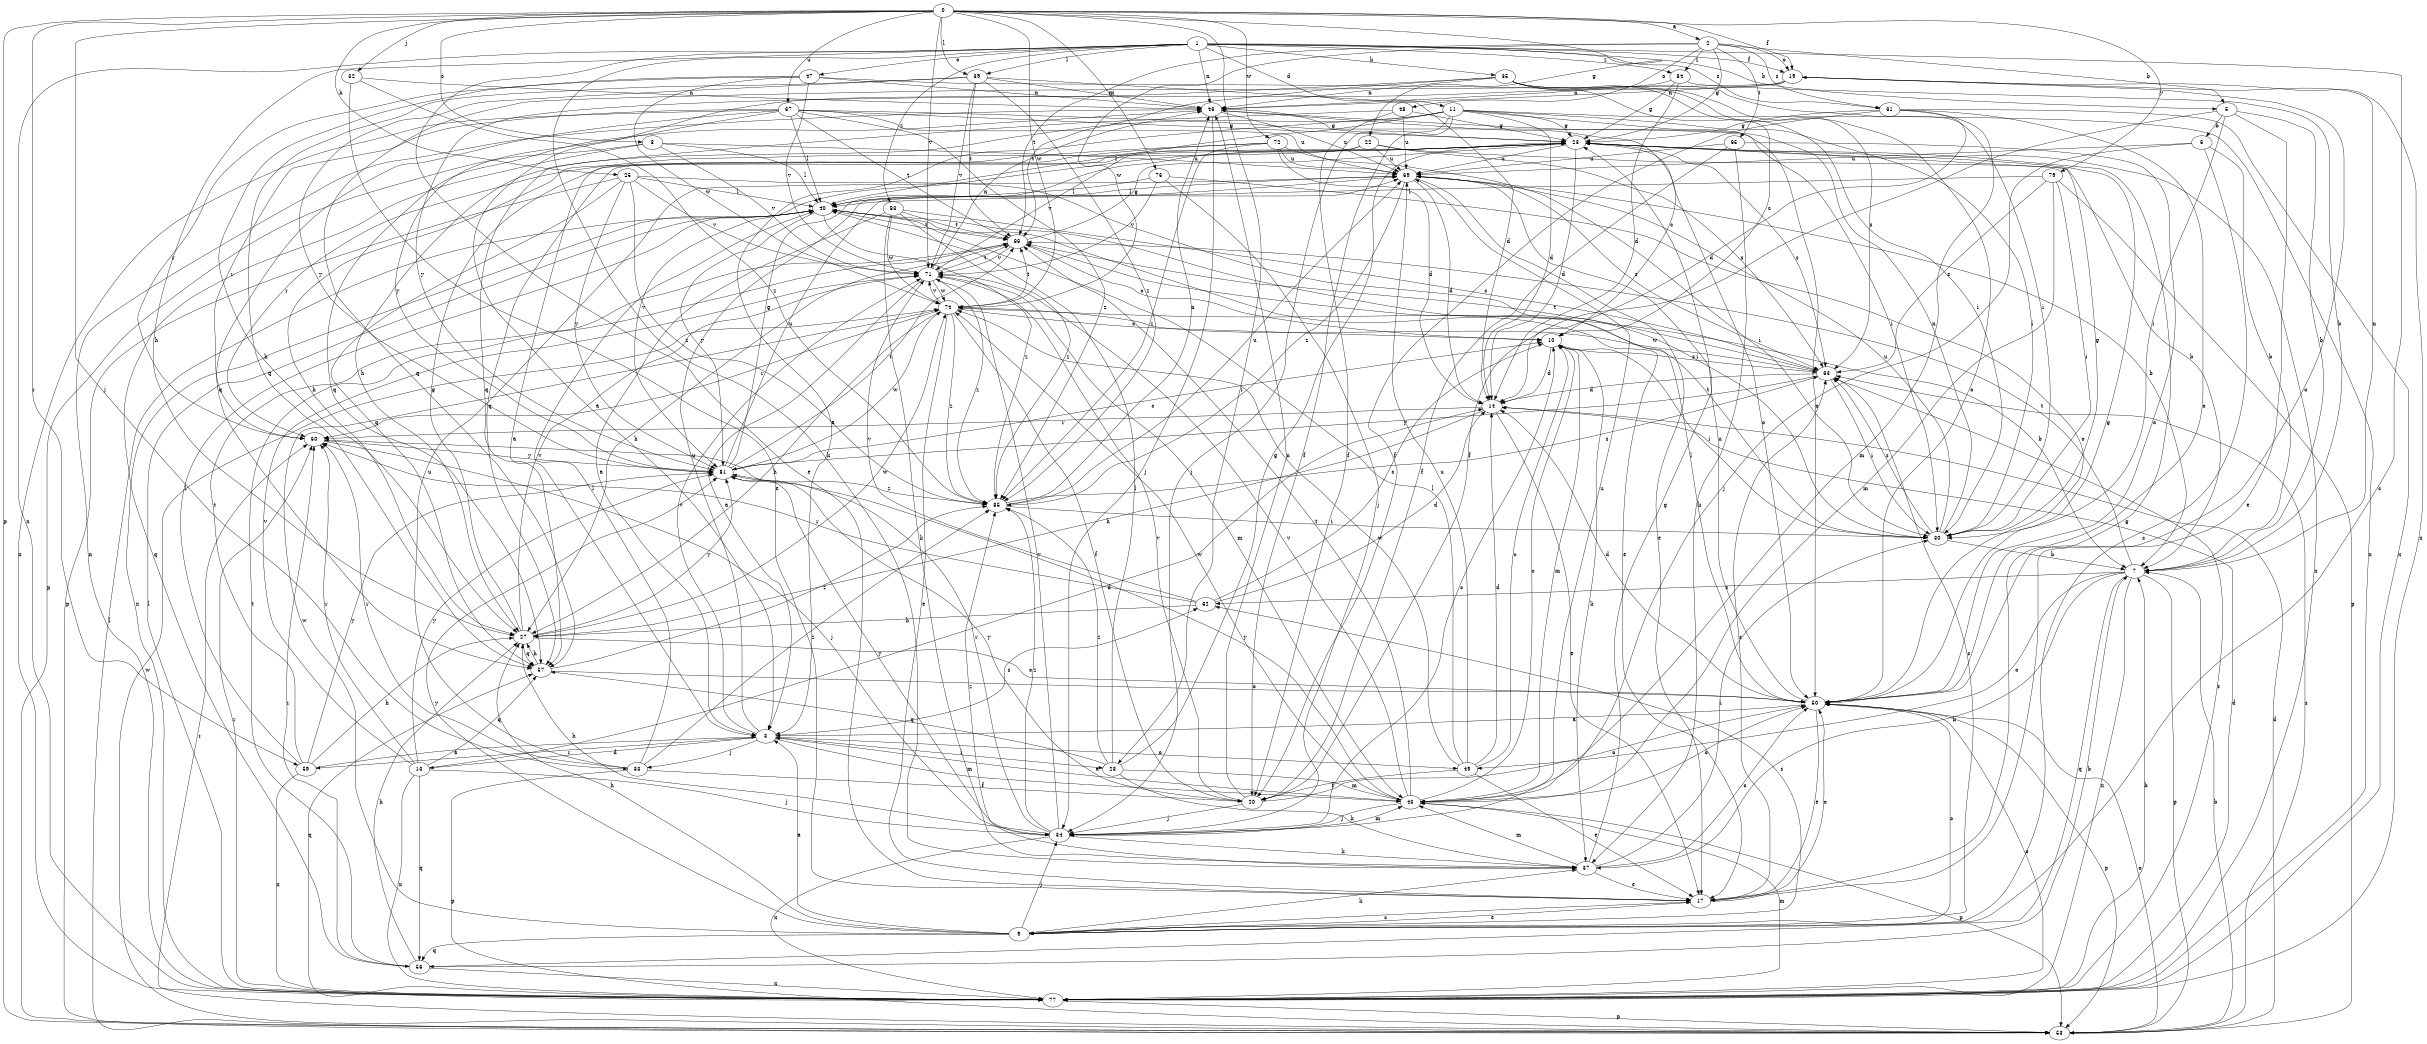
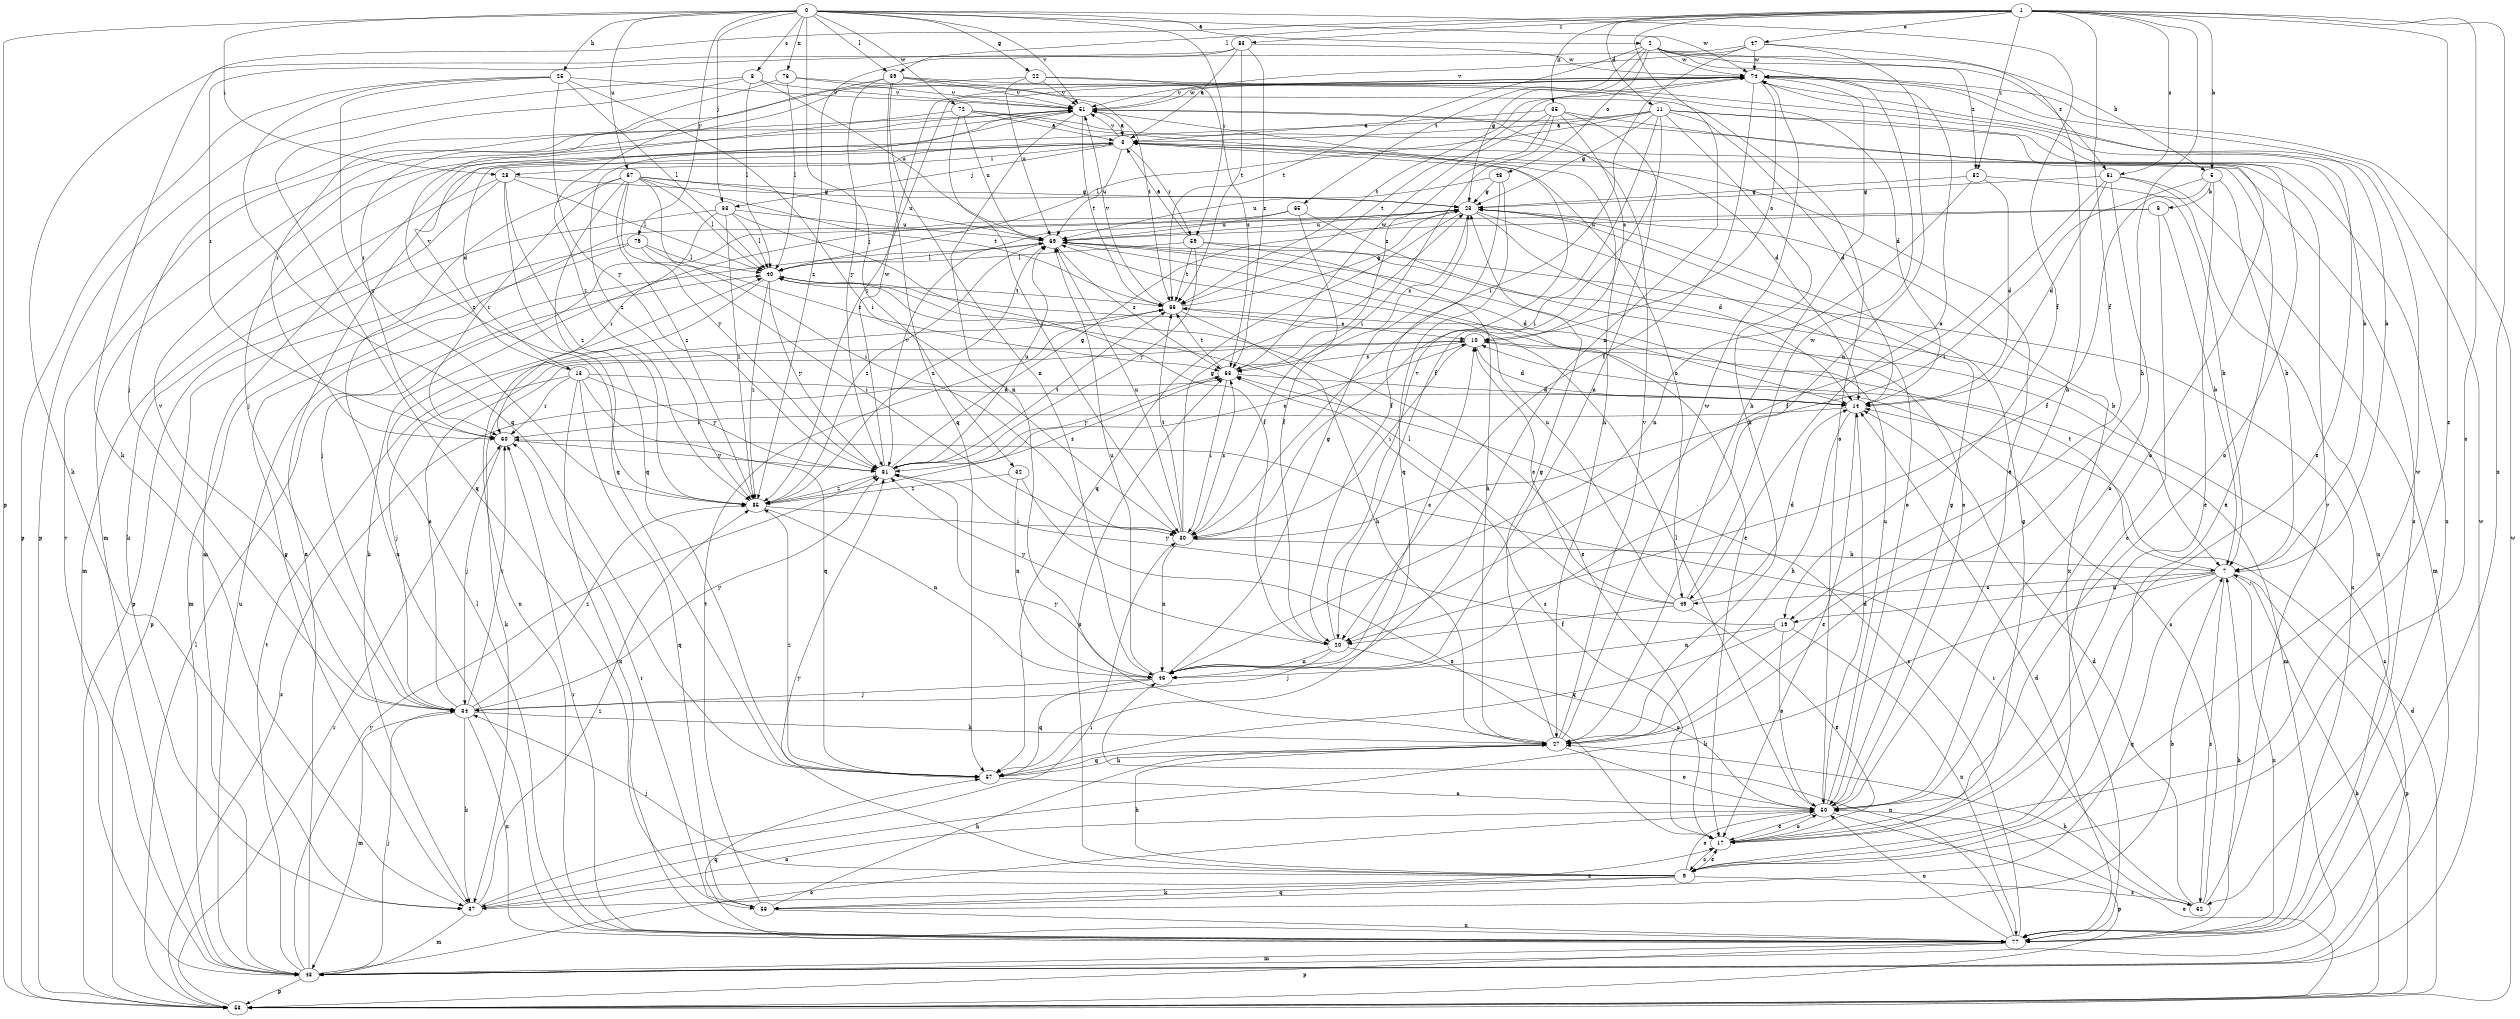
(1755, 49) -> (1944, 259)
(1680, 77) -> (1976, 176)
(929, 275) -> (1083, 110)
